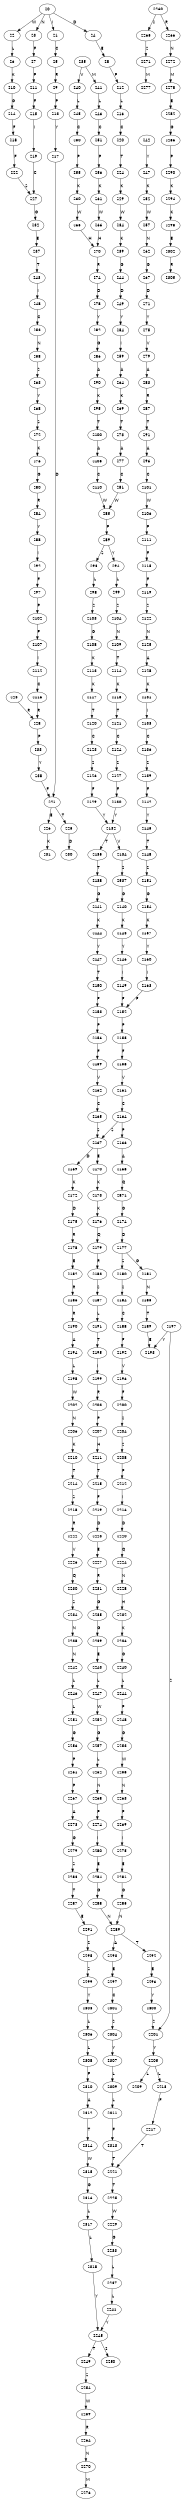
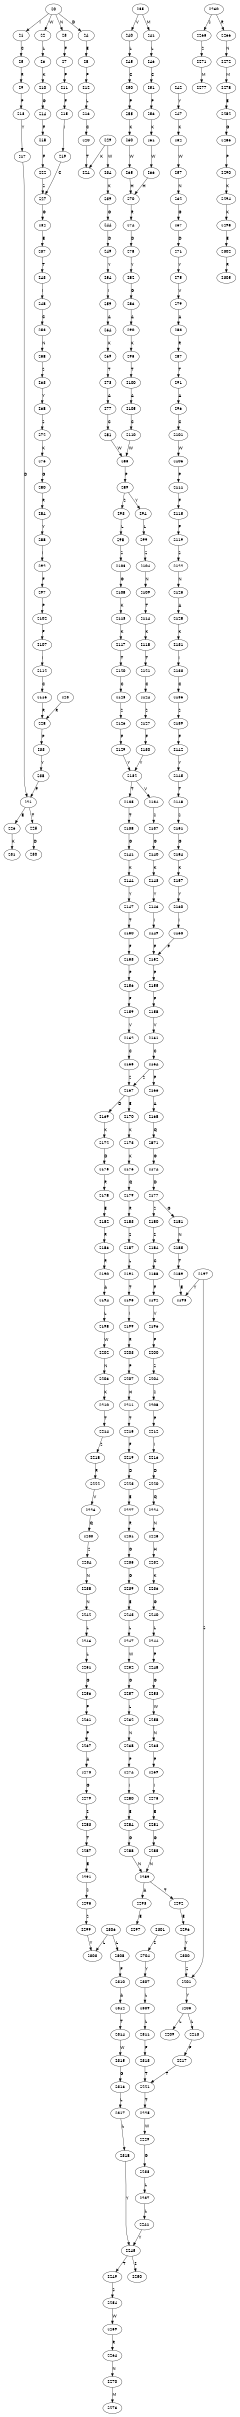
(121, 185) -> (98, 155)
(122, 881) -> (154, 829)
(112, 1994) -> none
(88, 2020) -> (103, 1942)
(112, 2035) -> (145, 1956)
